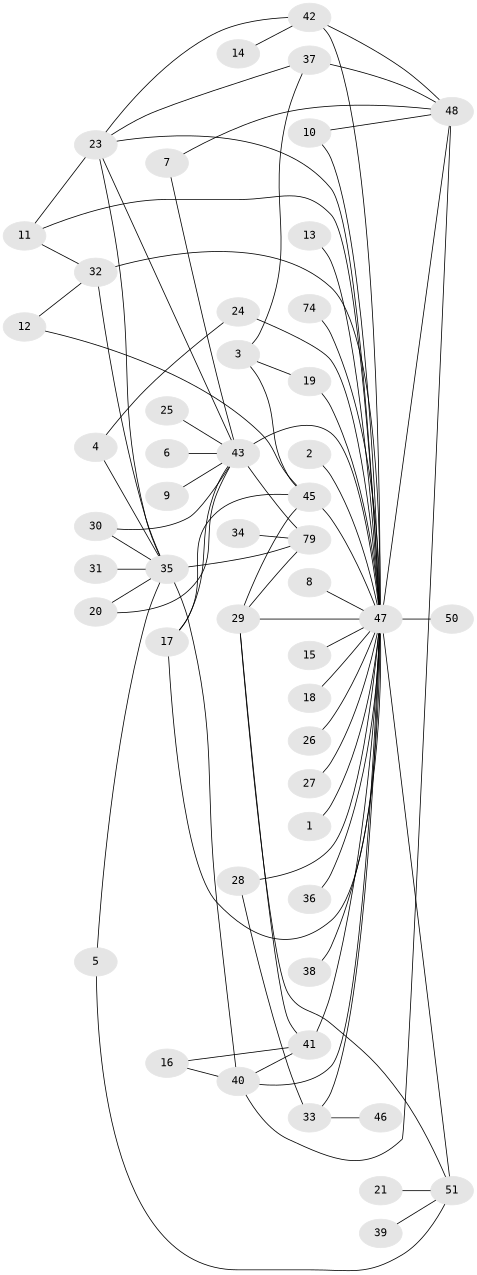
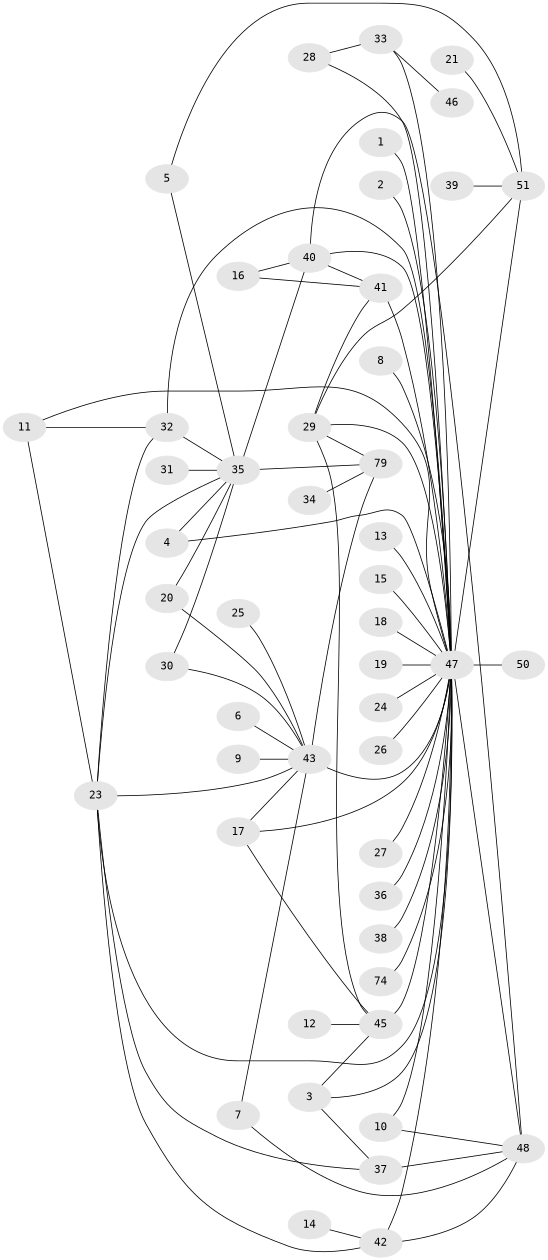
(60, 300) -> (113, 607)
(274, 368) -> (443, 918)
(161, 375) -> (367, 514)
